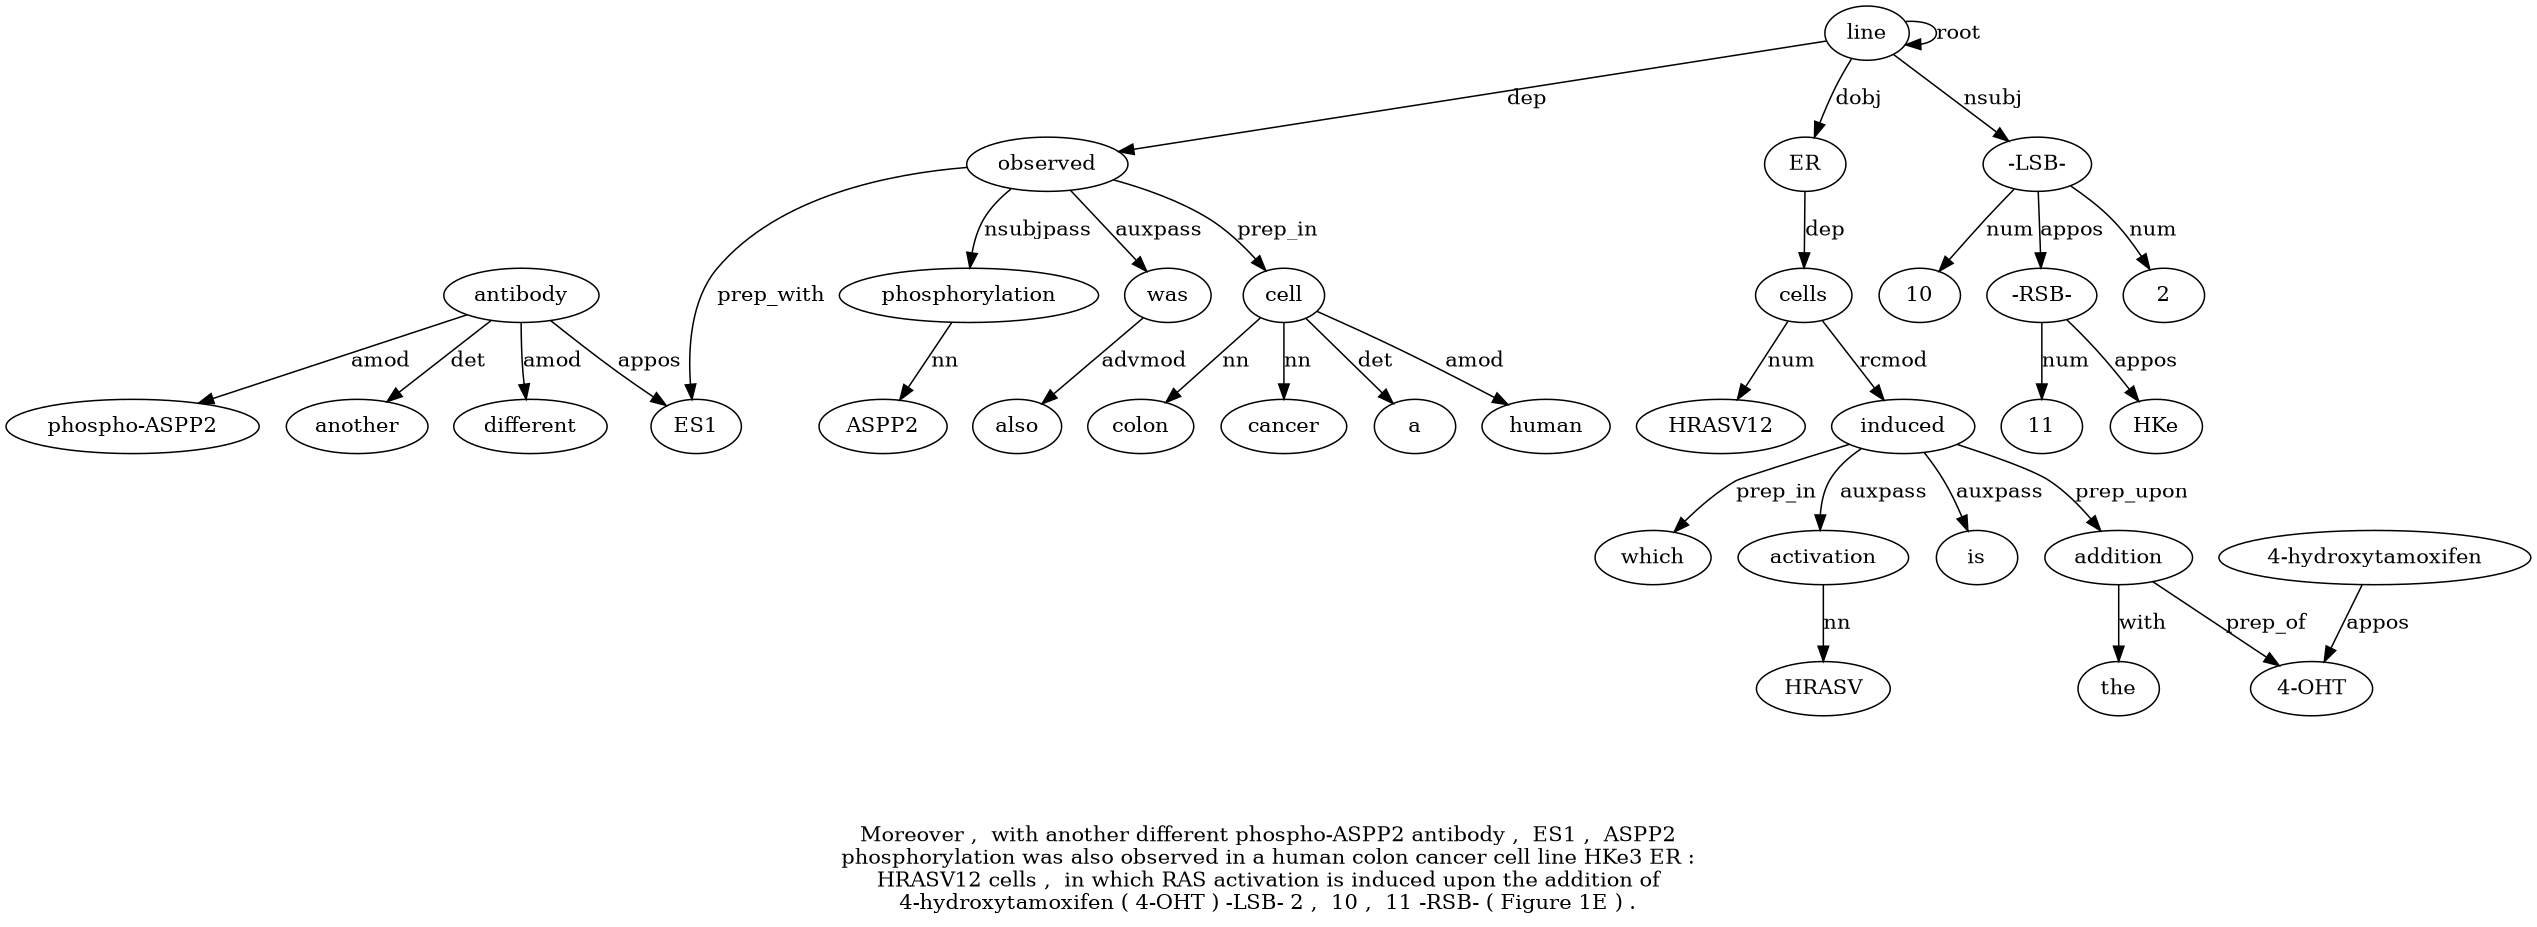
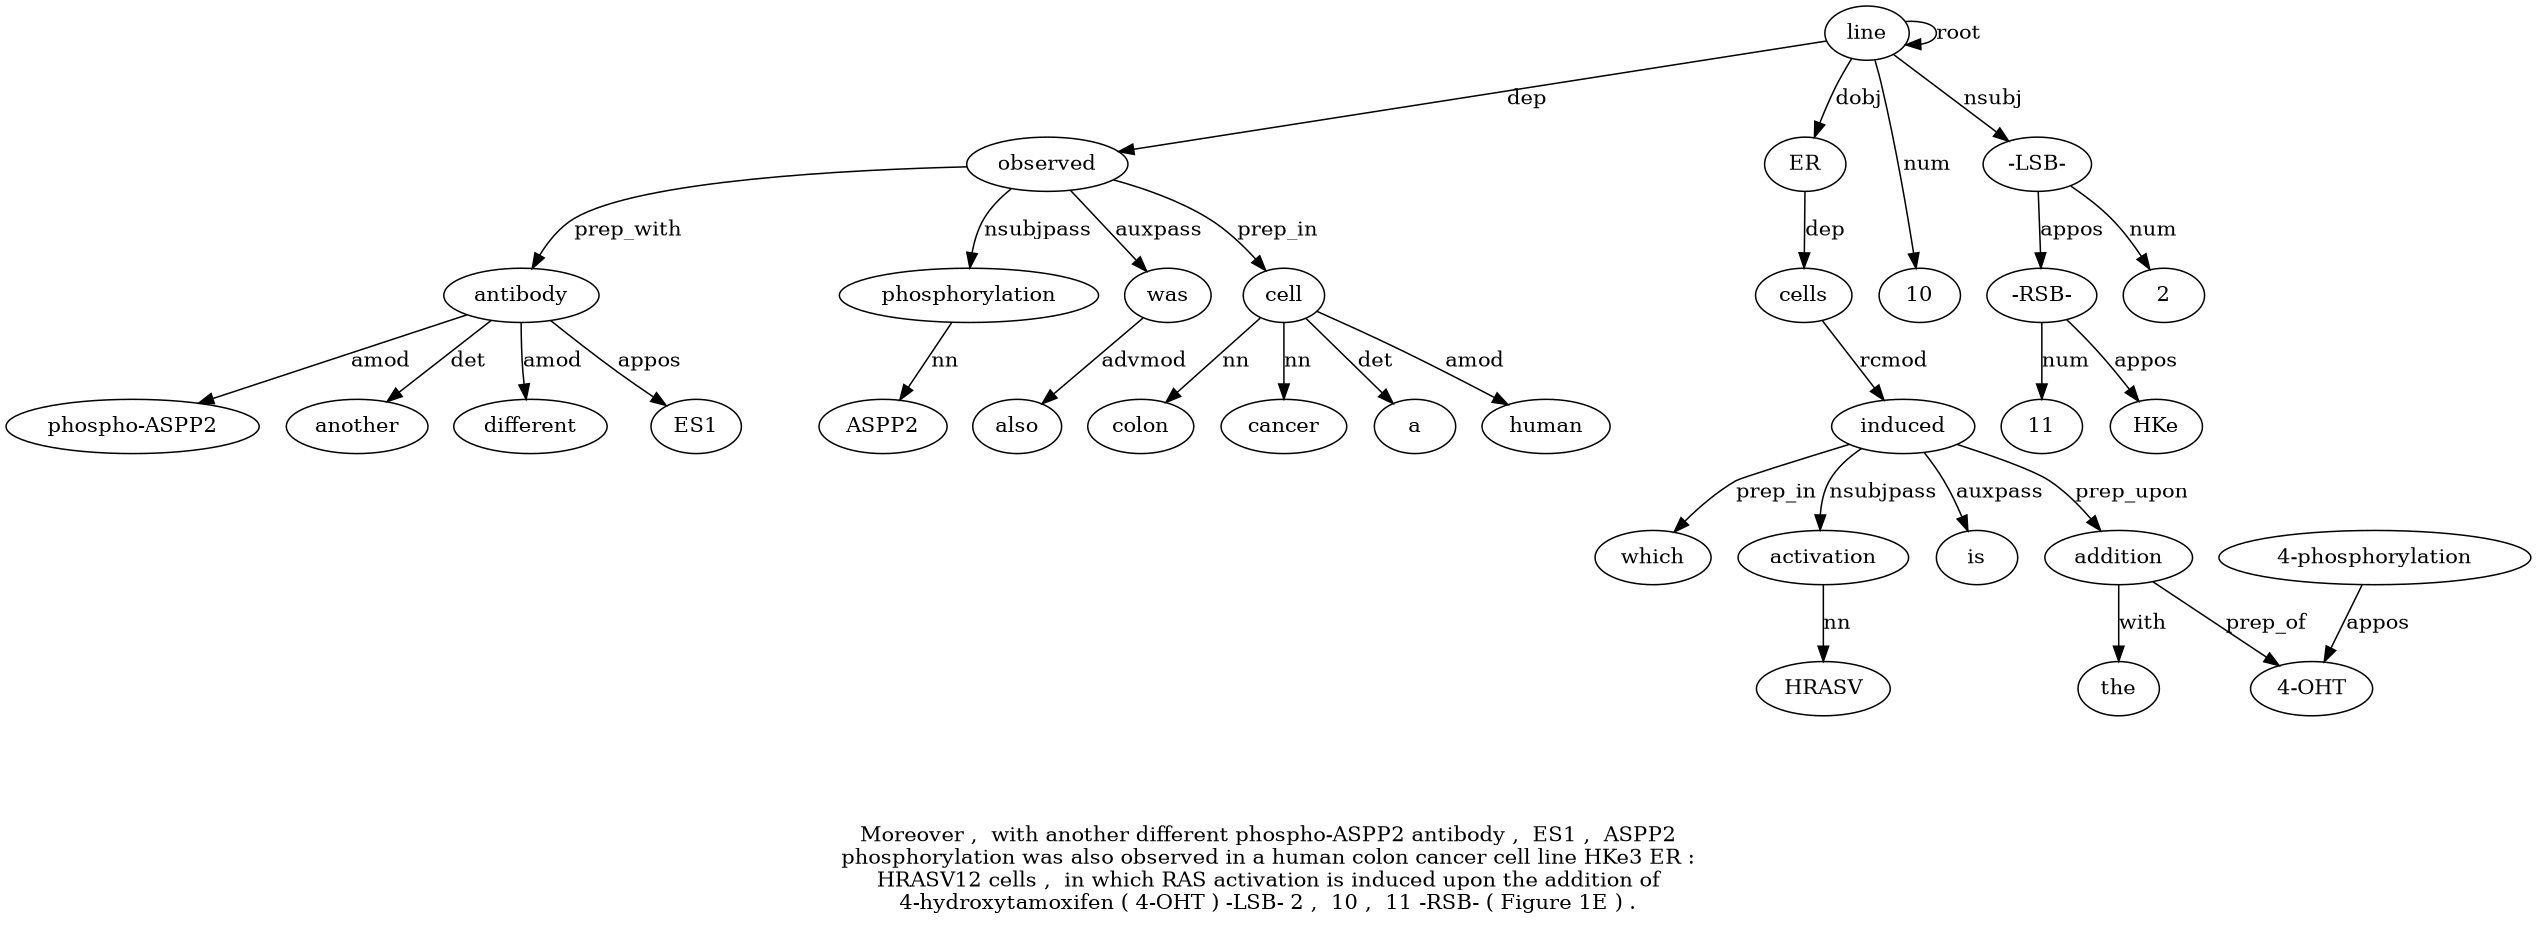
(777, 220) -> (743, 180)
(1981, 224) -> (1897, 156)
(1721, 426) -> none
(1884, 492) -> (1884, 492)
(2375, 558) -> (2375, 558)
